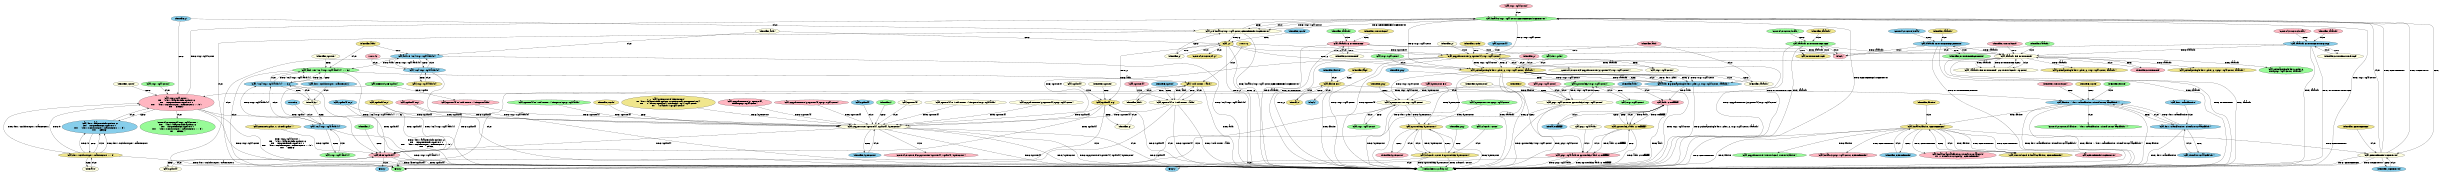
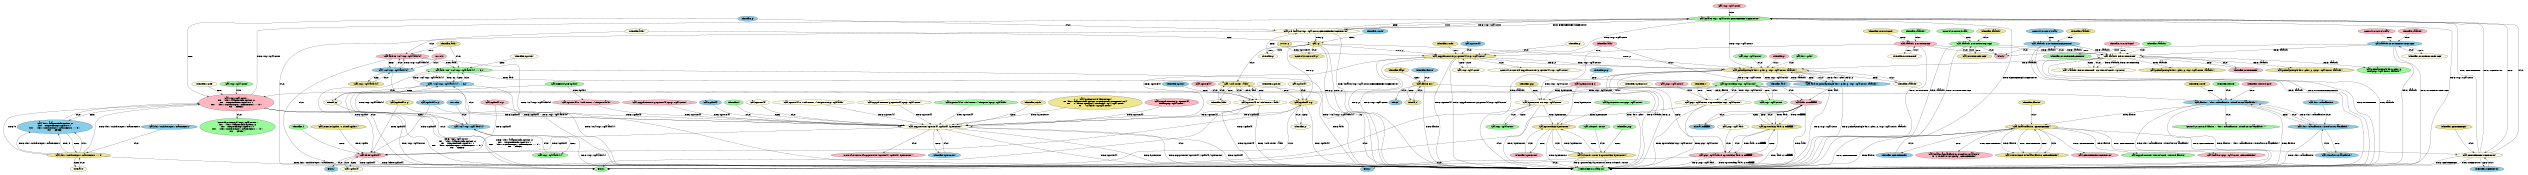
(417, 56) -> (403, 56)
(321, 92) -> (125, 141)
